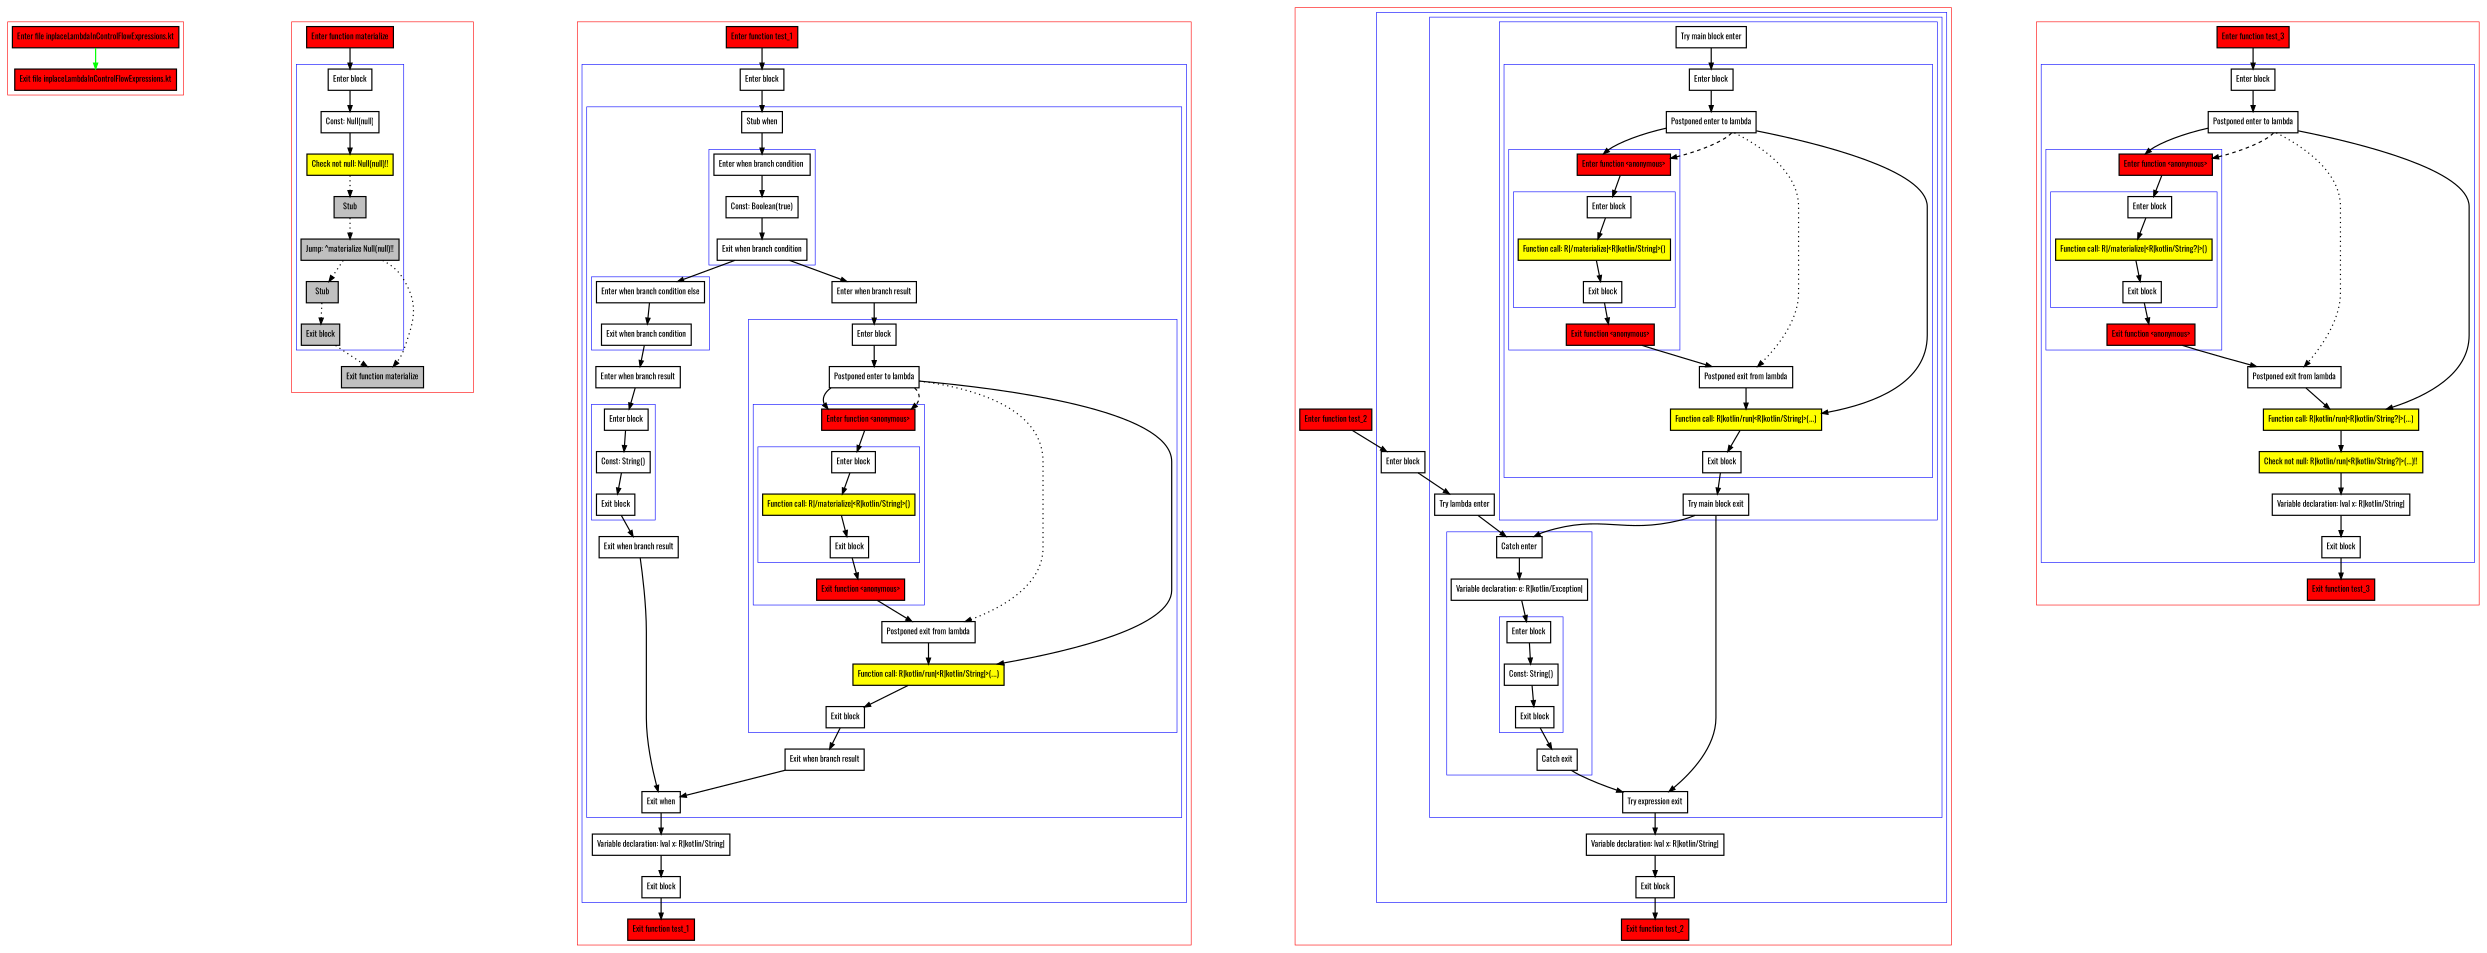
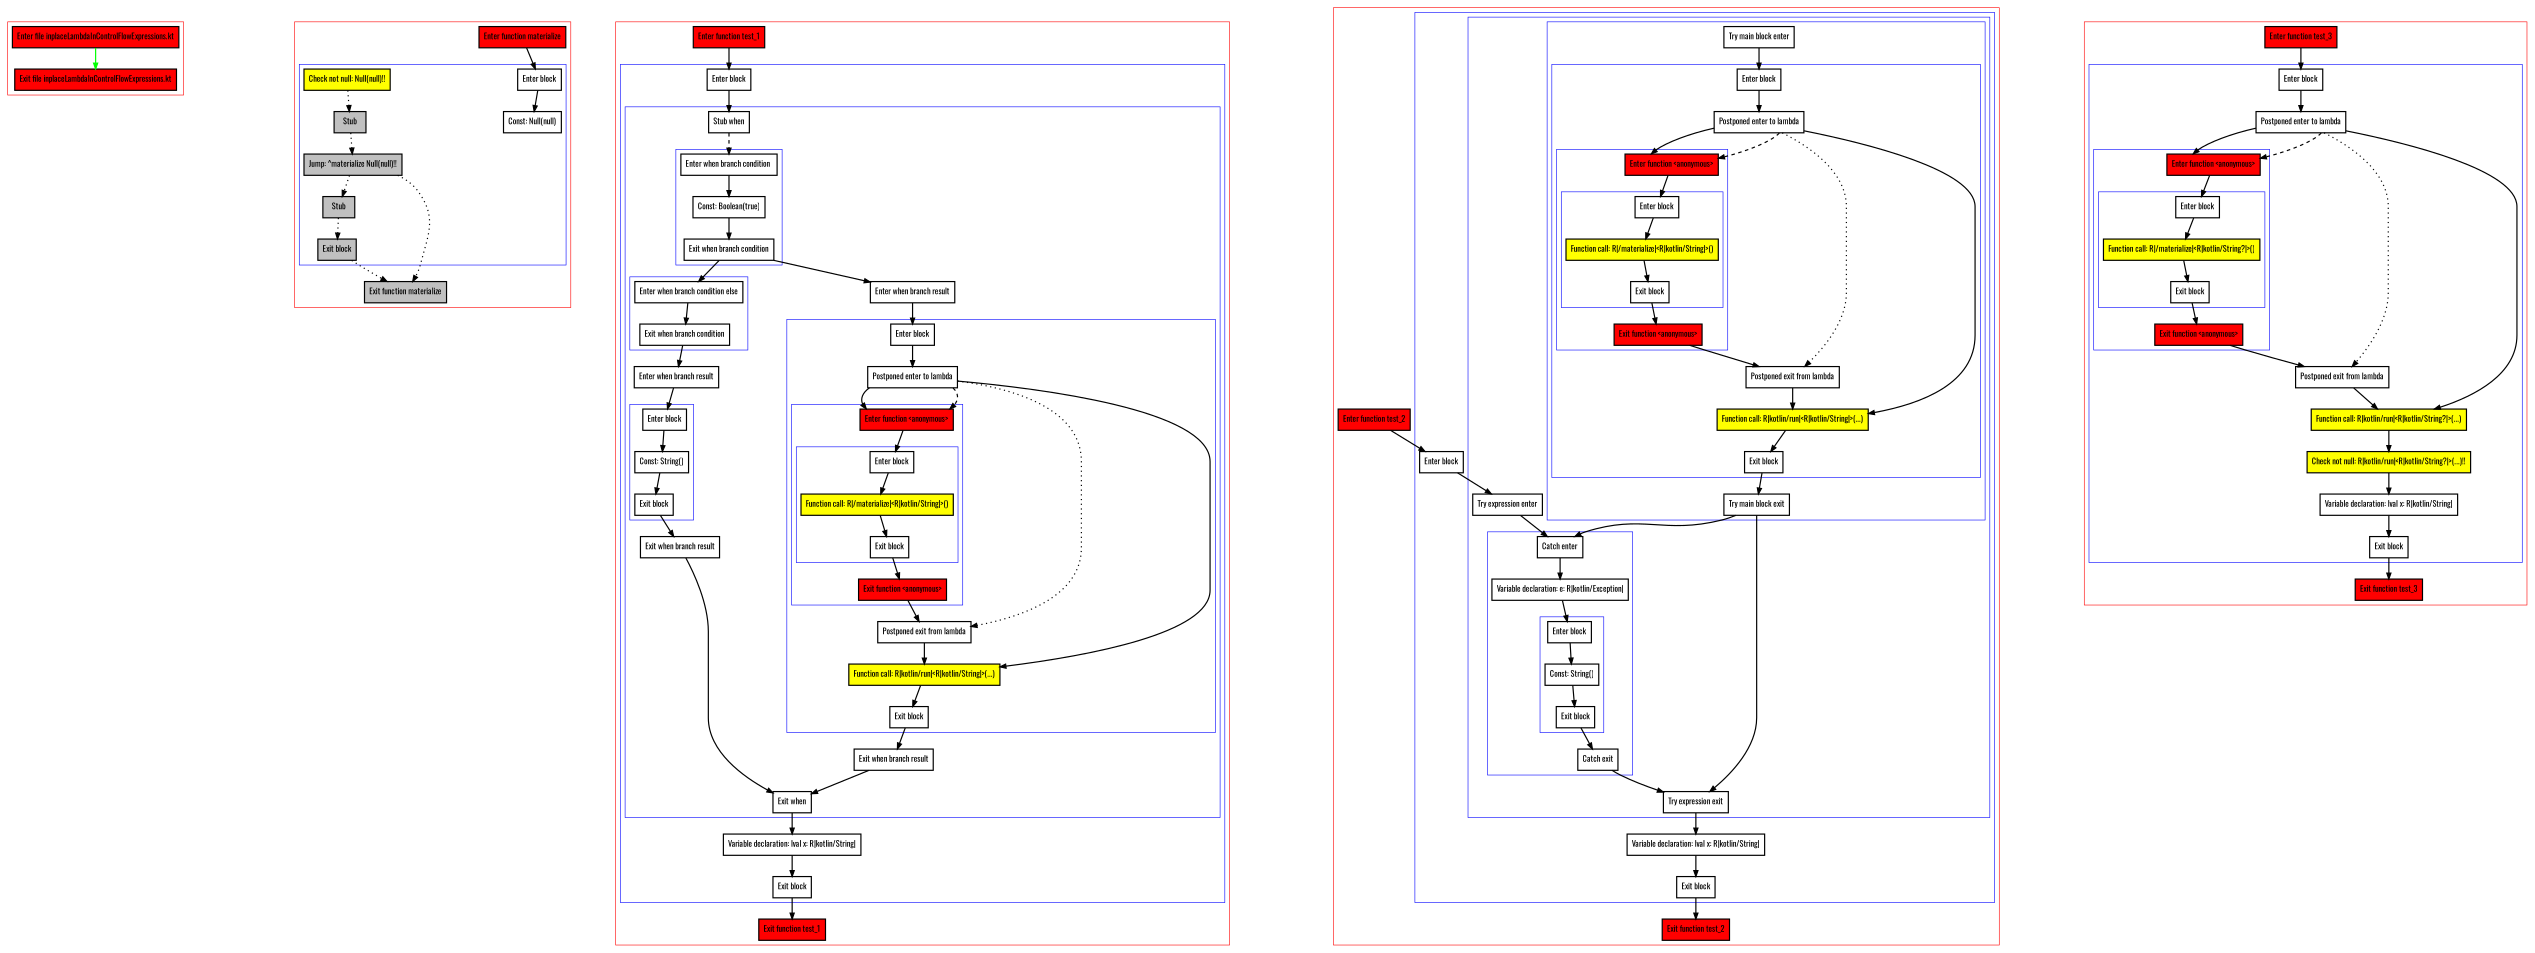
(350, 141) -> none
(762, 141) -> (729, 141)
(1464, 505) -> (1508, 505)
